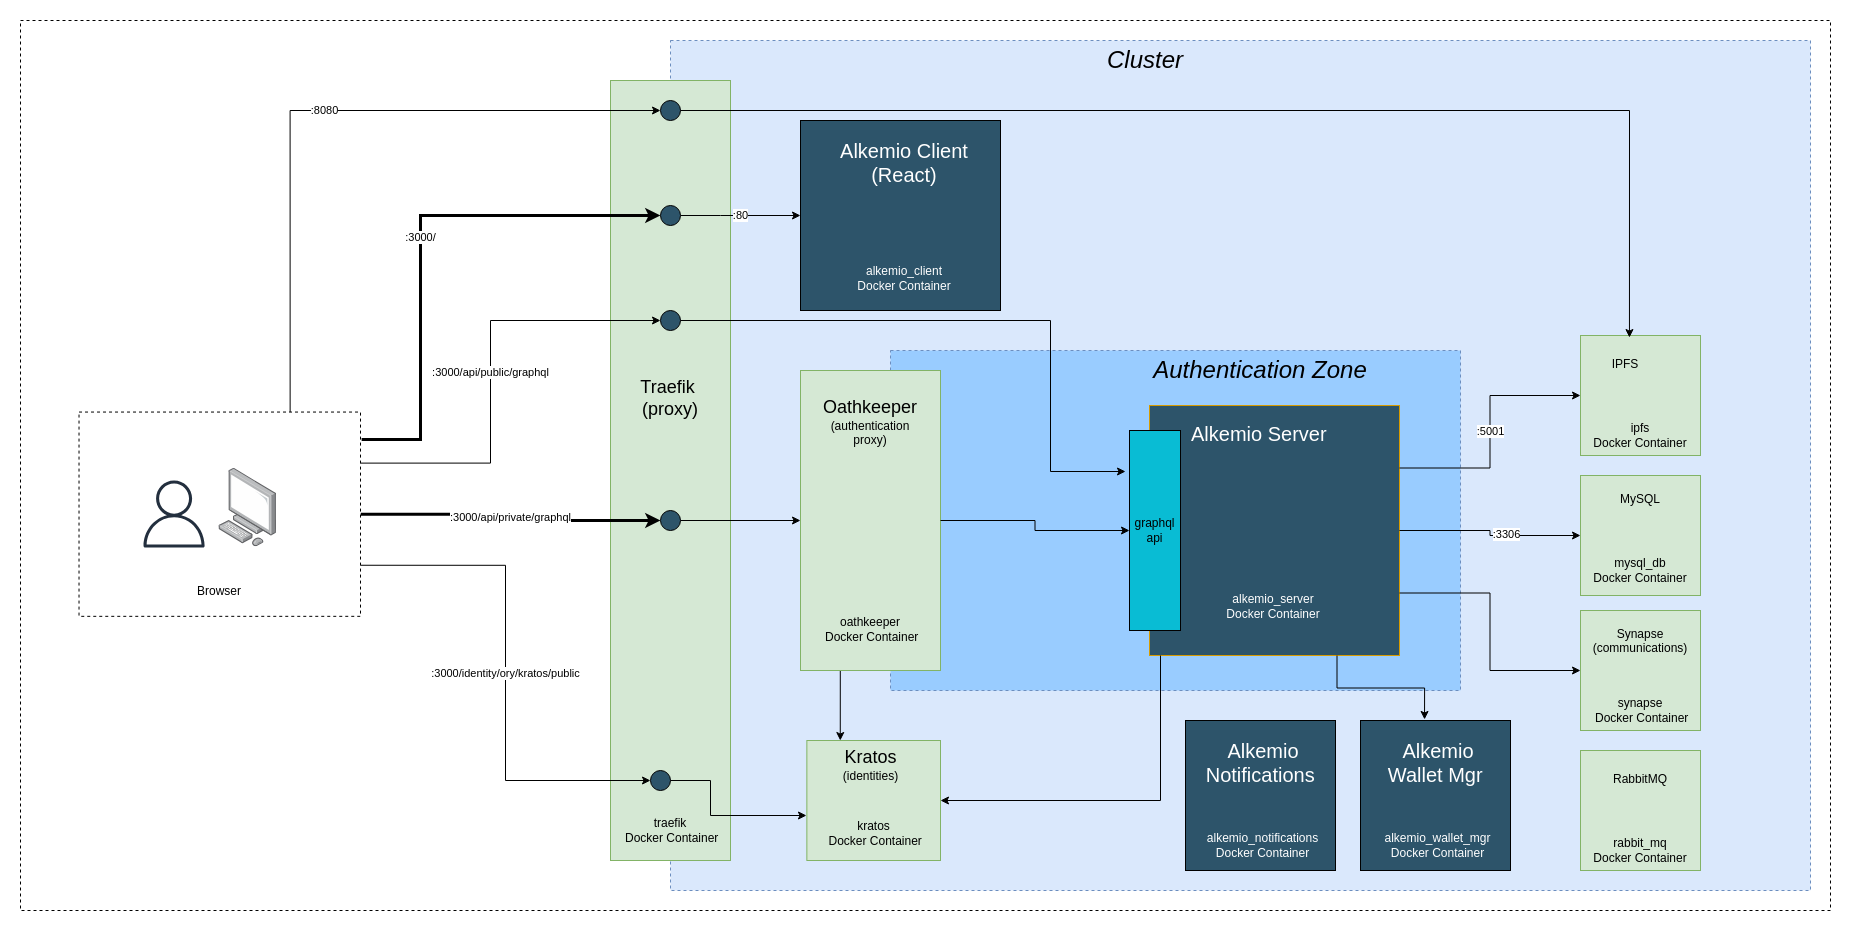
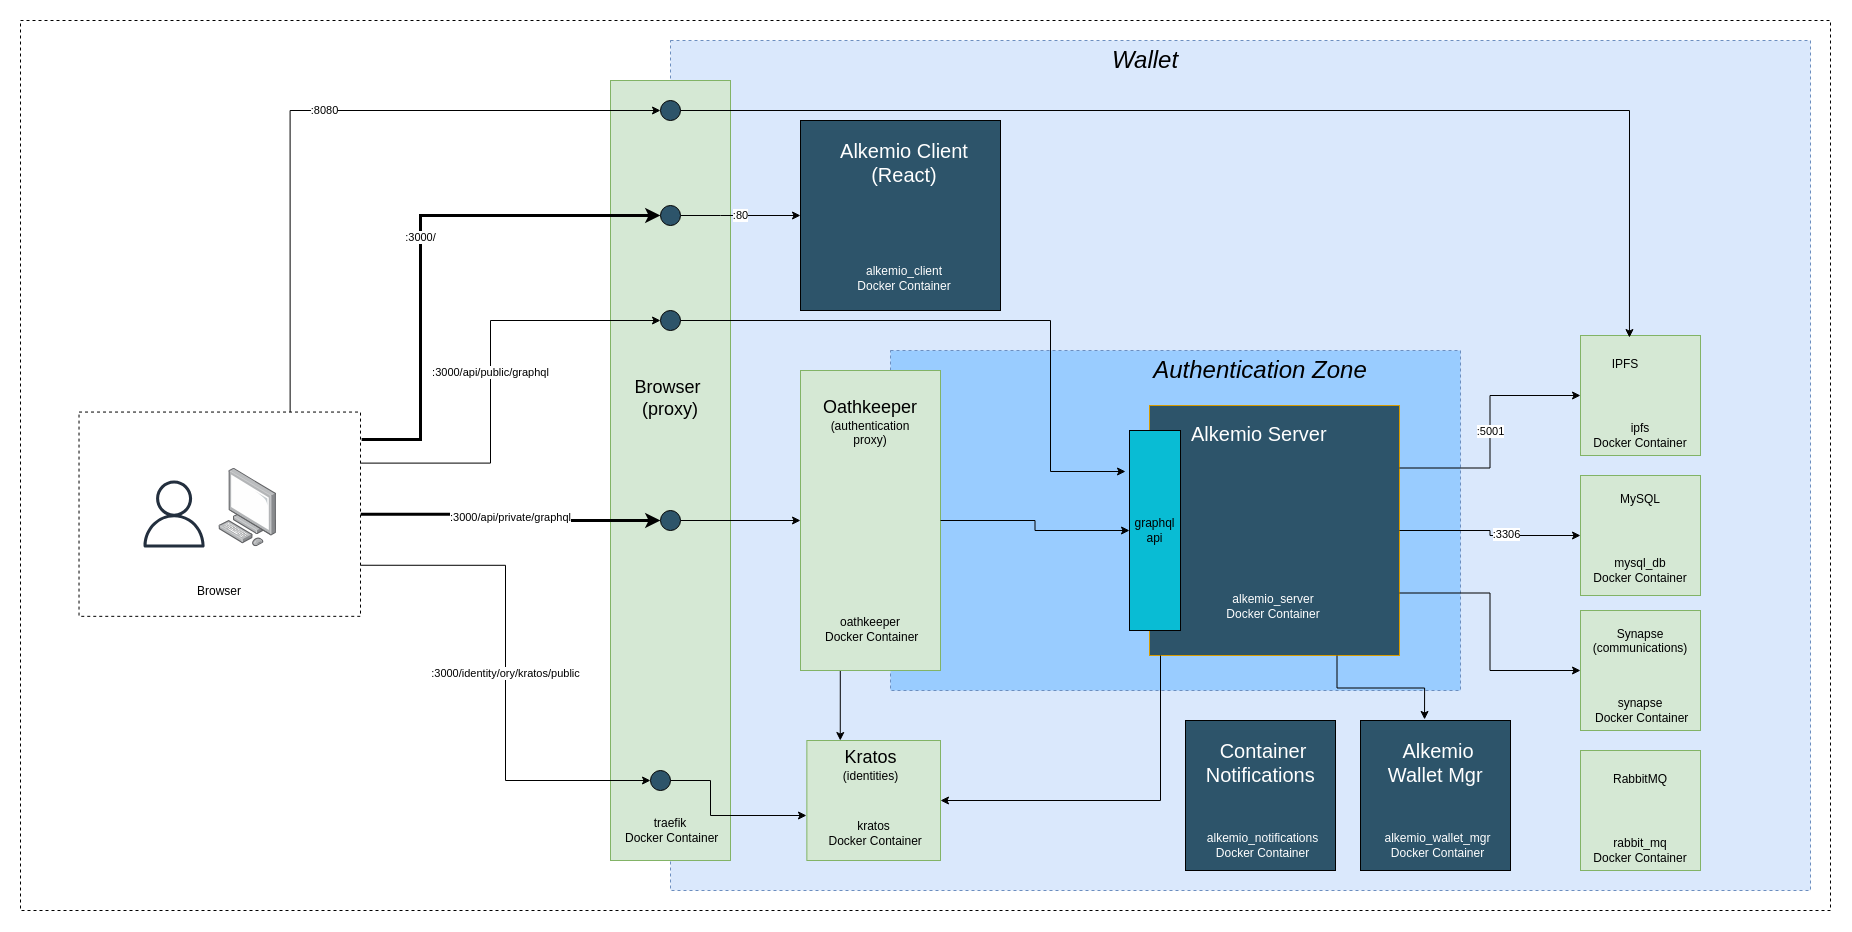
(1146, 61) -> (1146, 61)
(671, 392) -> (671, 392)
(1264, 763) -> (1264, 763)
